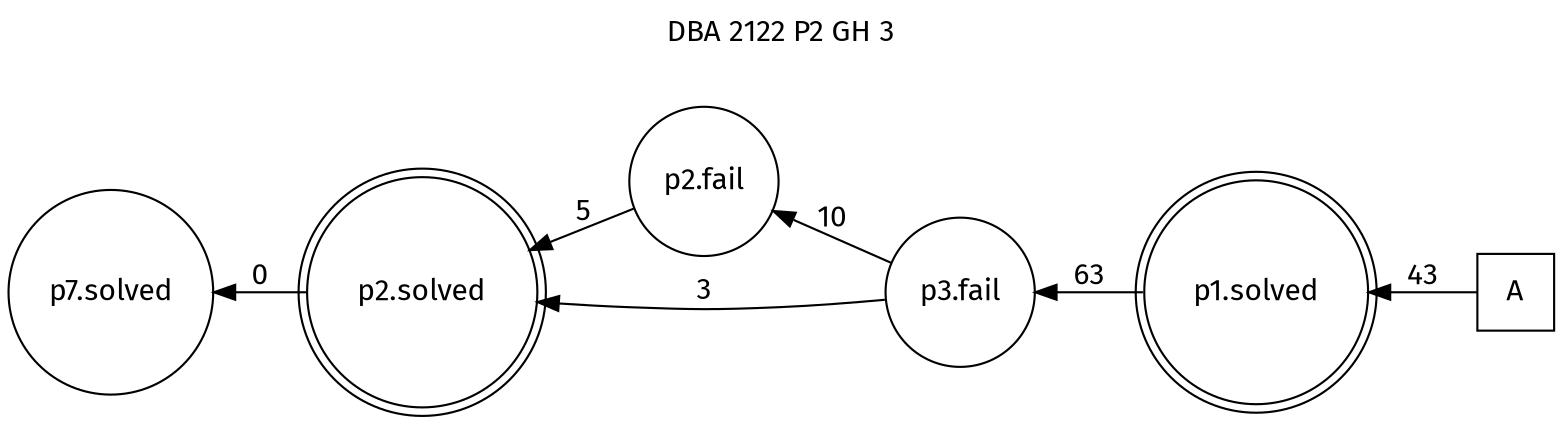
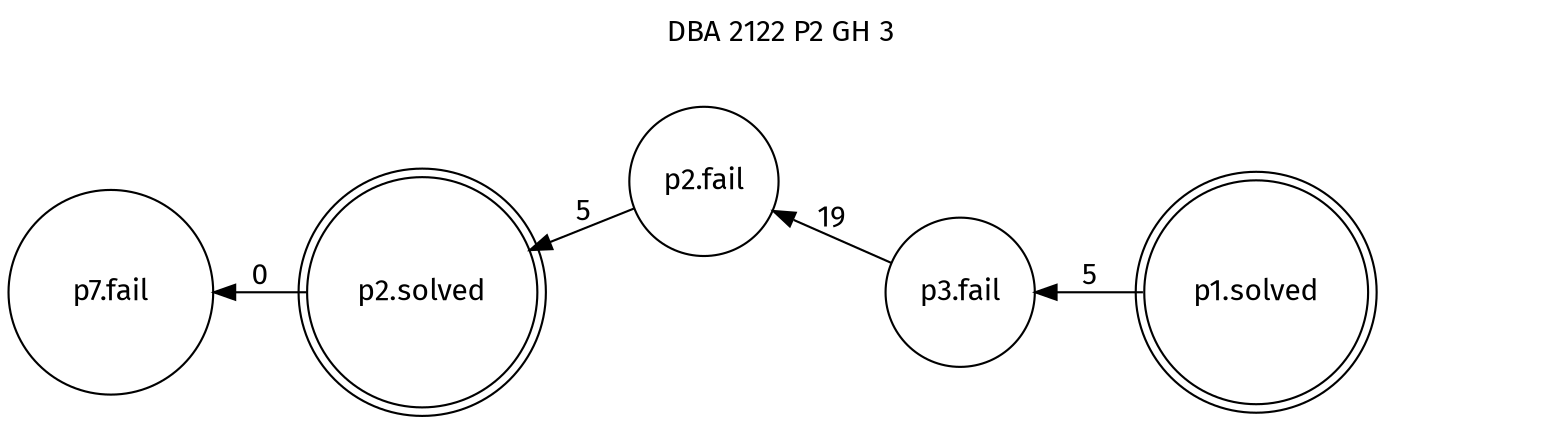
(832, 219) -> (832, 219)
(1089, 276) -> (1089, 276)
(111, 292) -> (111, 292)
(1516, 292) -> none
(722, 309) -> none
